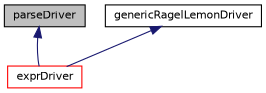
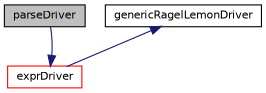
(38, 52) -> (52, 41)
